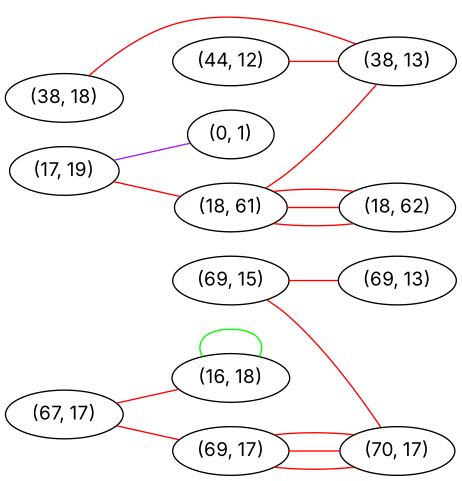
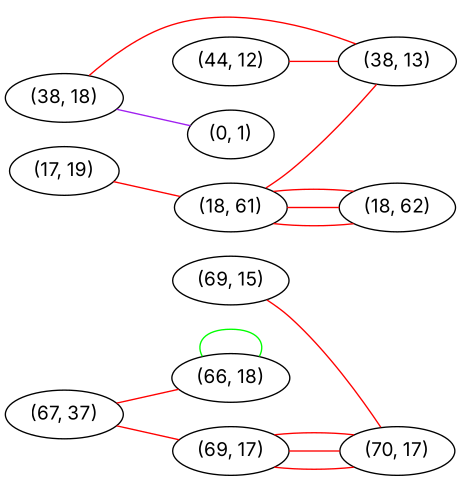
(152, 152) -> (154, 118)
(397, 281) -> none
(231, 378) -> (231, 378)
(64, 414) -> (64, 414)
